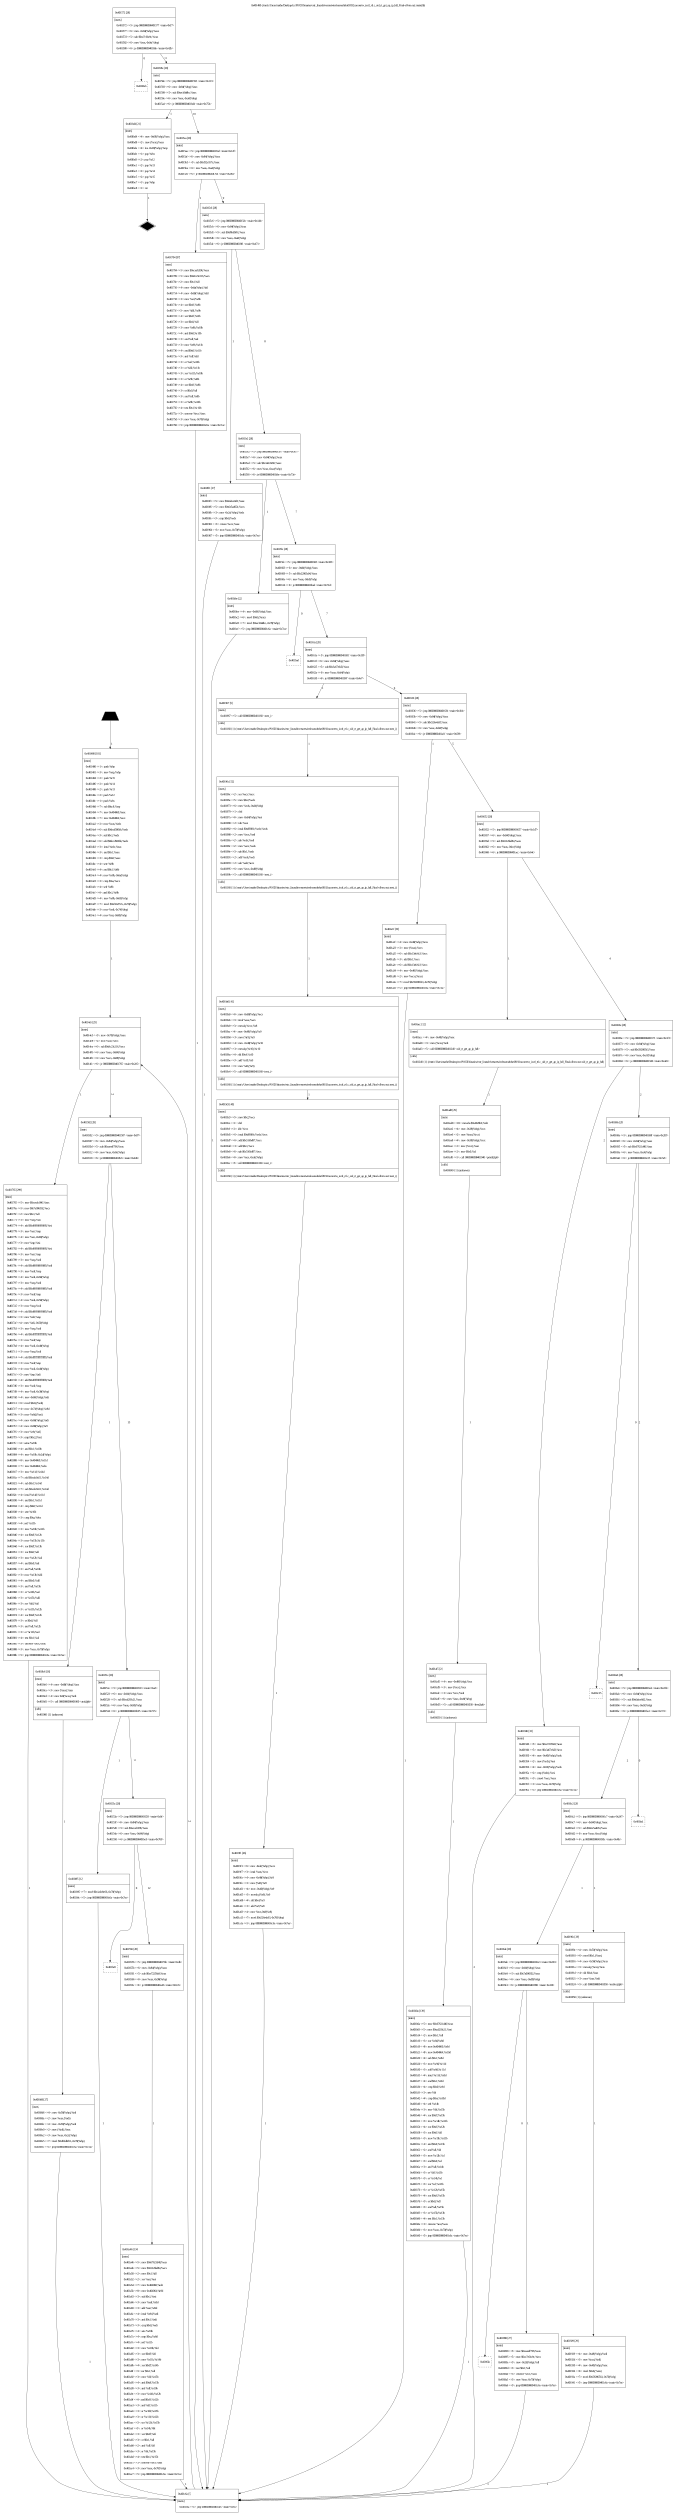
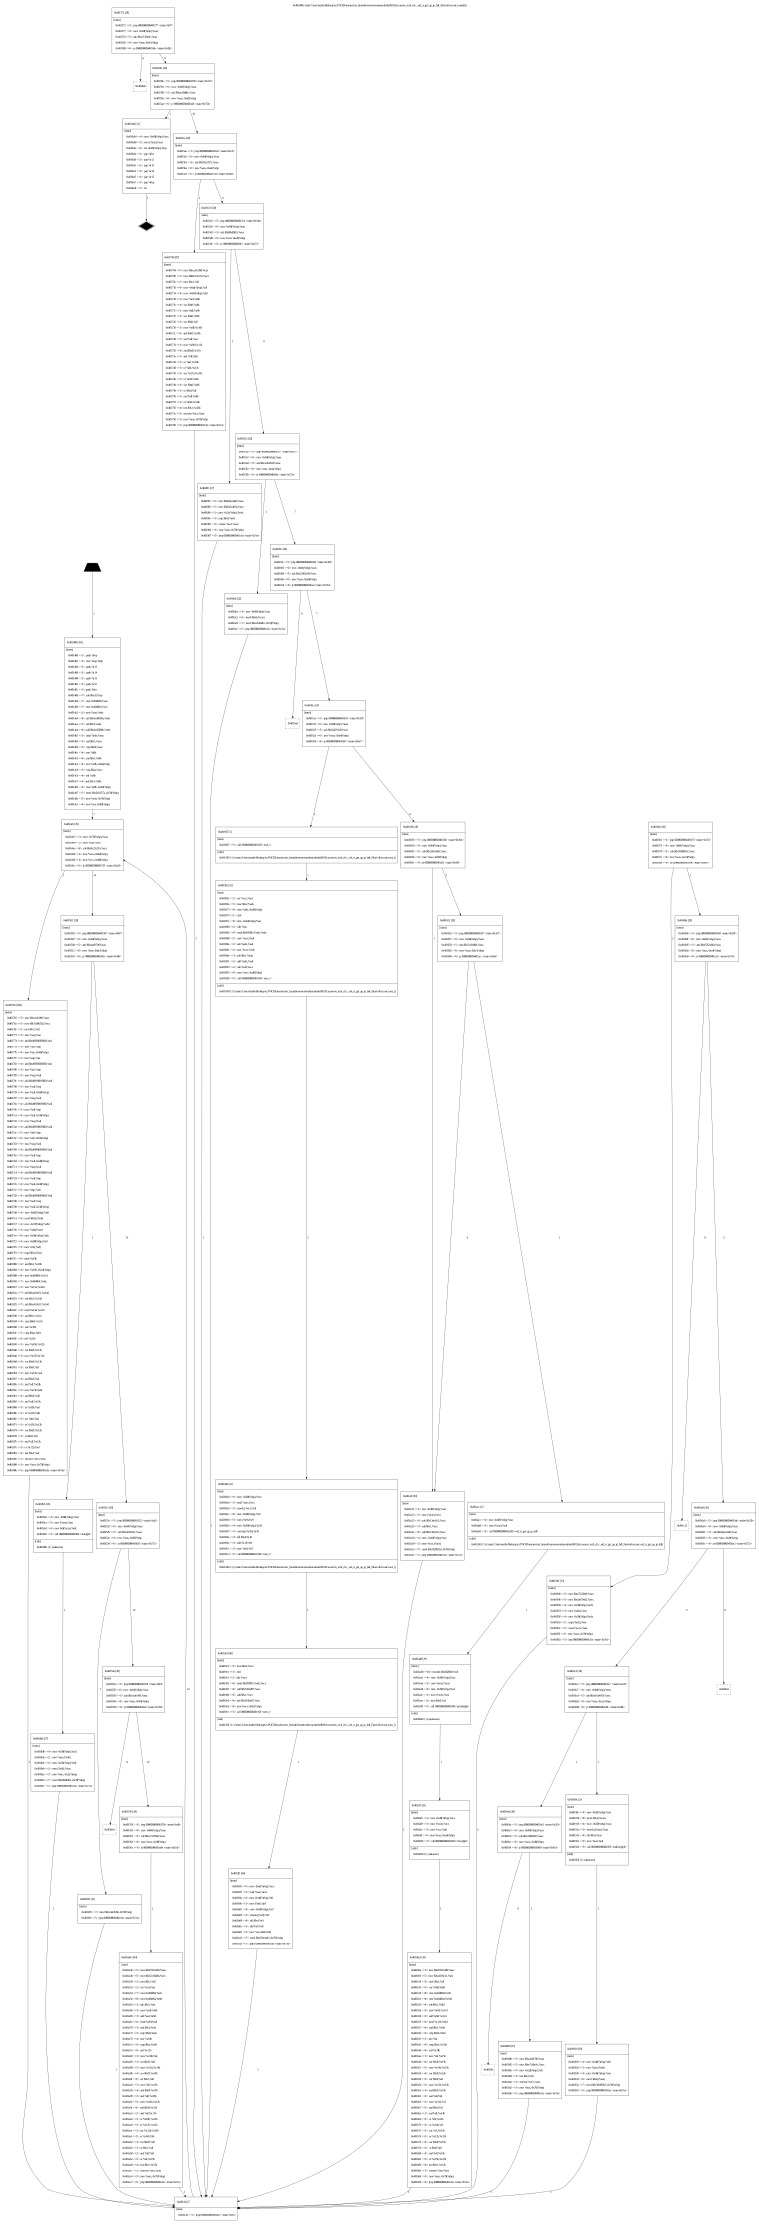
(574, 938) -> (452, 1225)
